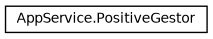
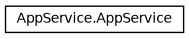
(106, 19) -> (95, 19)
